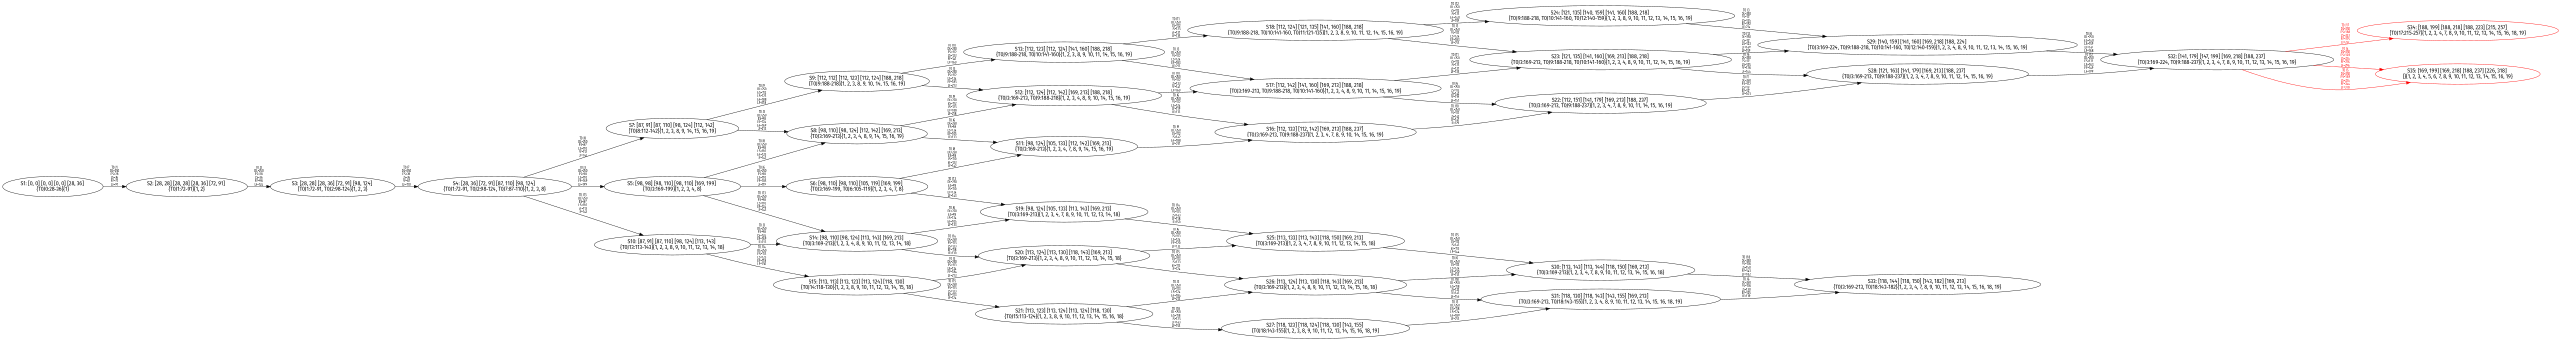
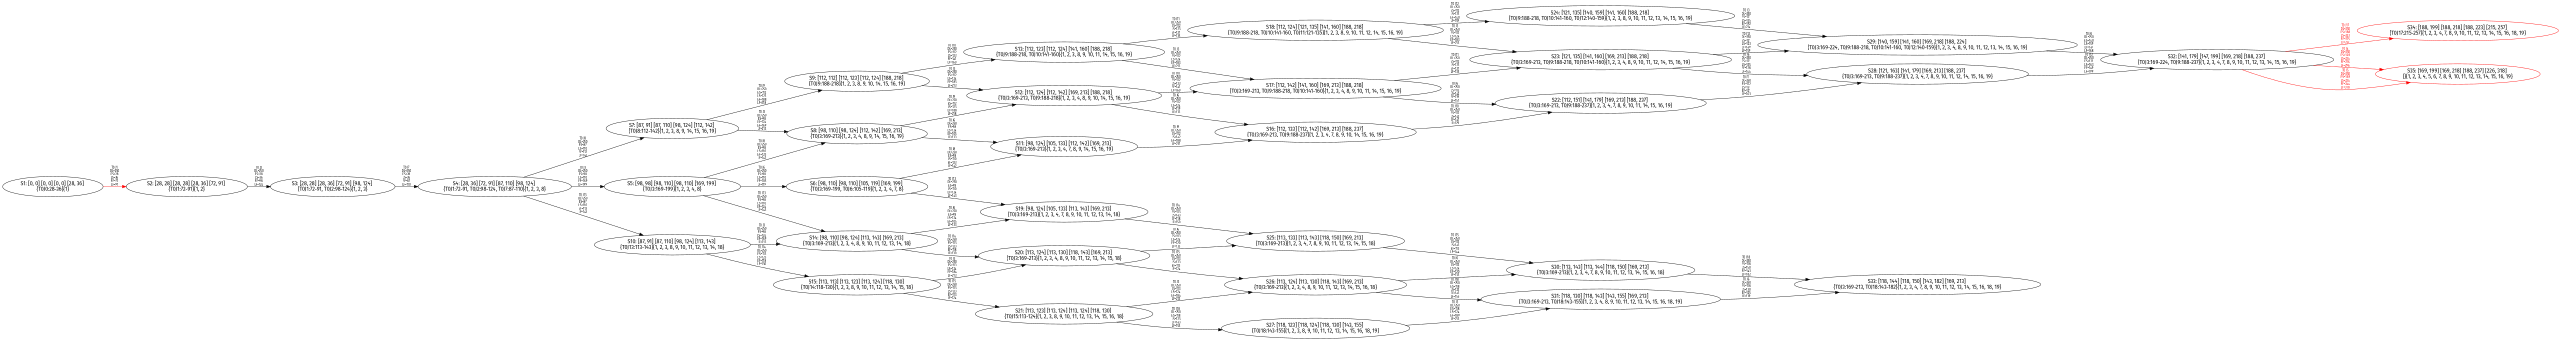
(113, 187) -> (113, 187)
